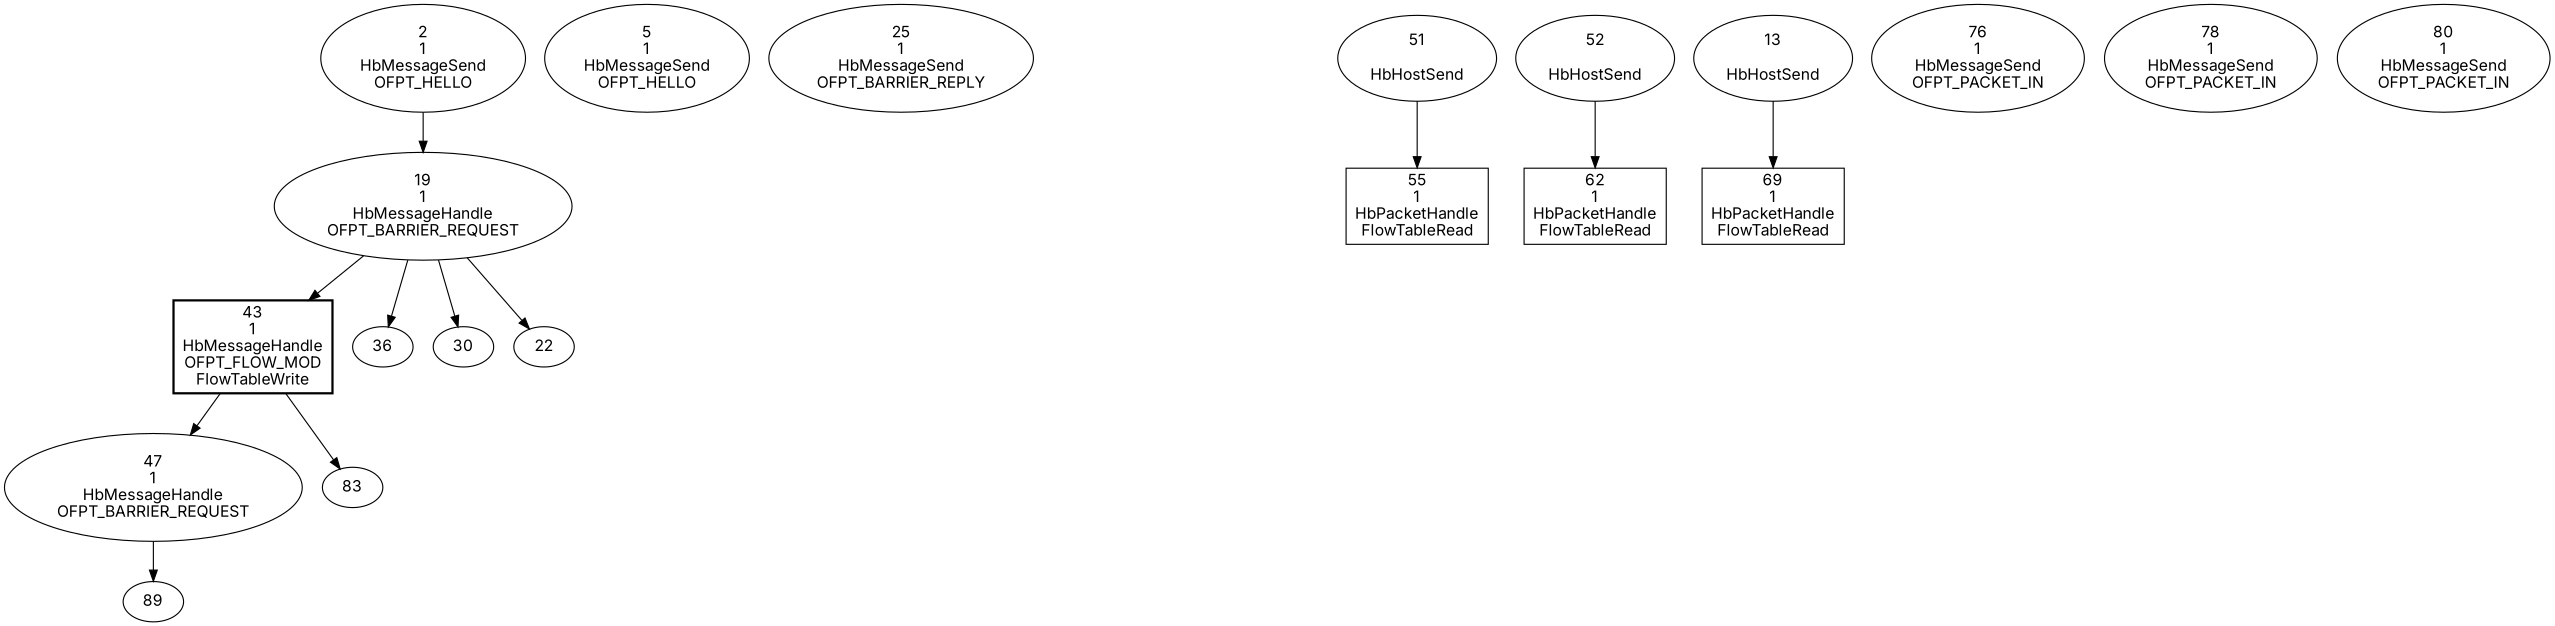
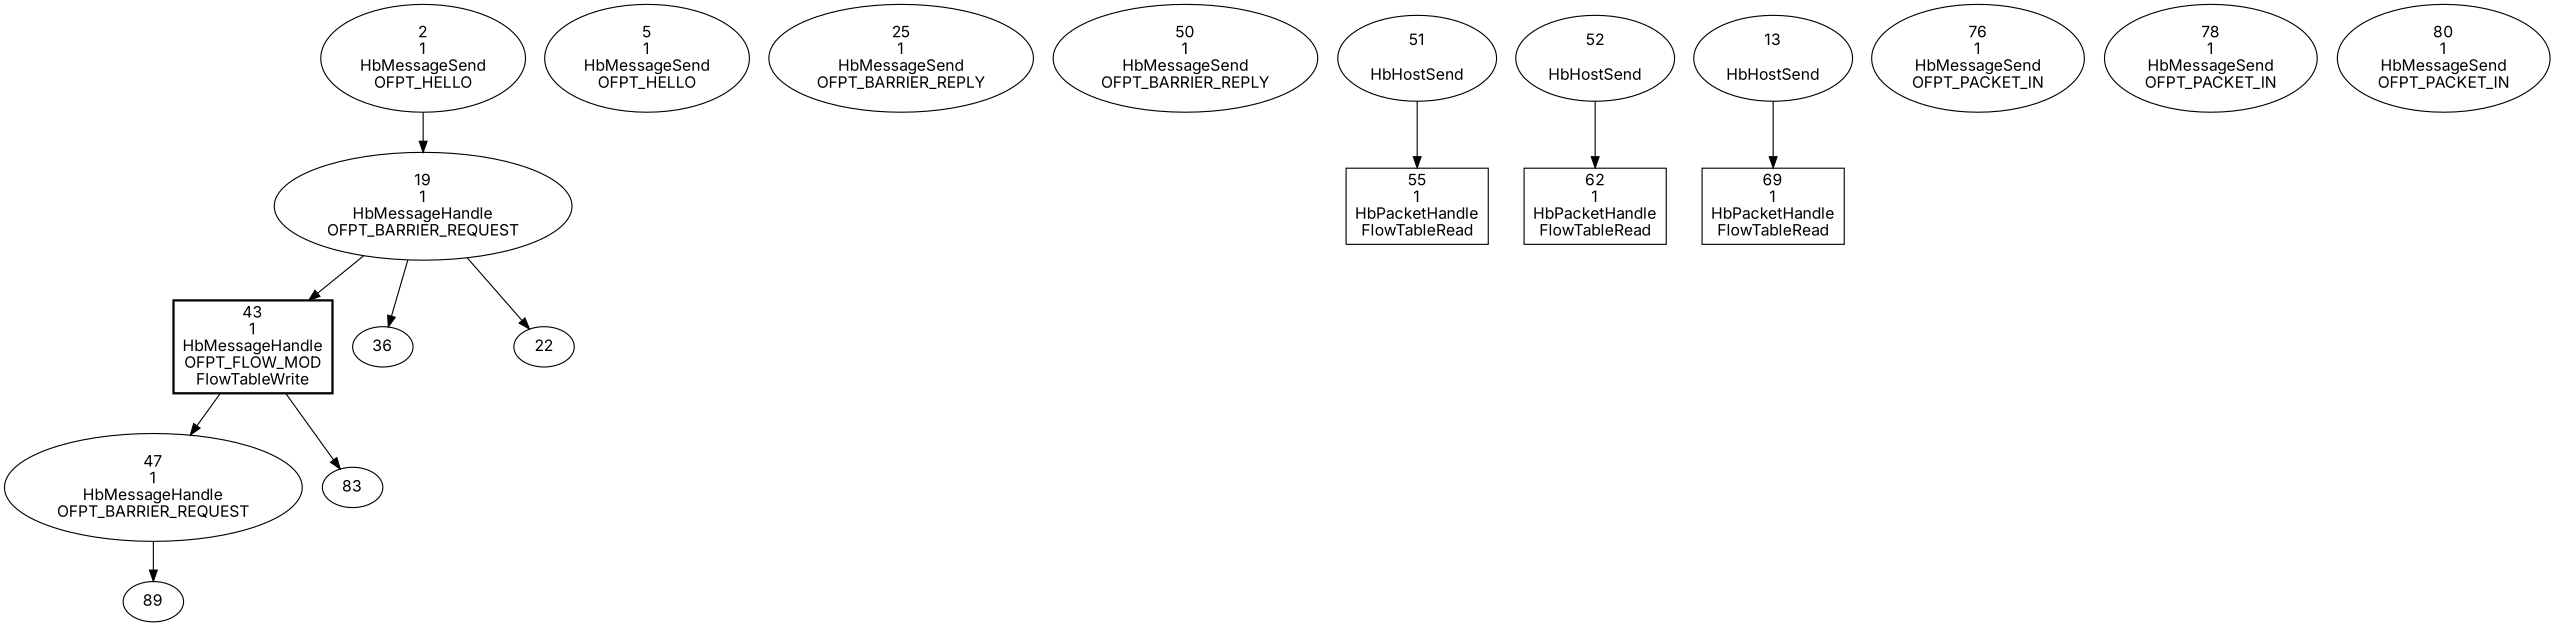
none -> (1185, 58)
(463, 347) -> none
